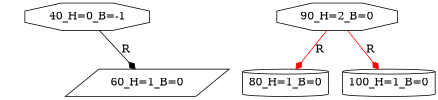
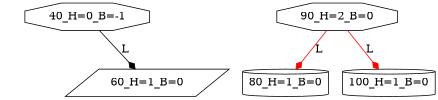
(126, 50) -> (125, 50)
(319, 50) -> (319, 50)
(370, 50) -> (370, 50)
